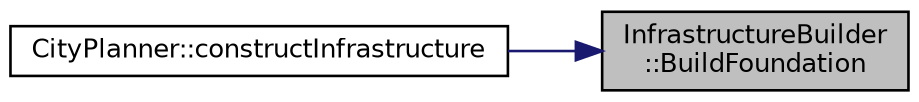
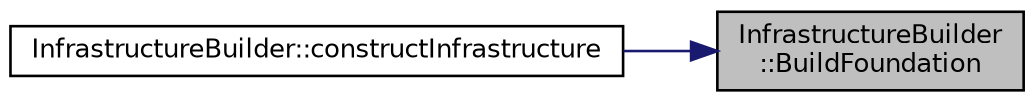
(259, 51) -> (317, 51)
